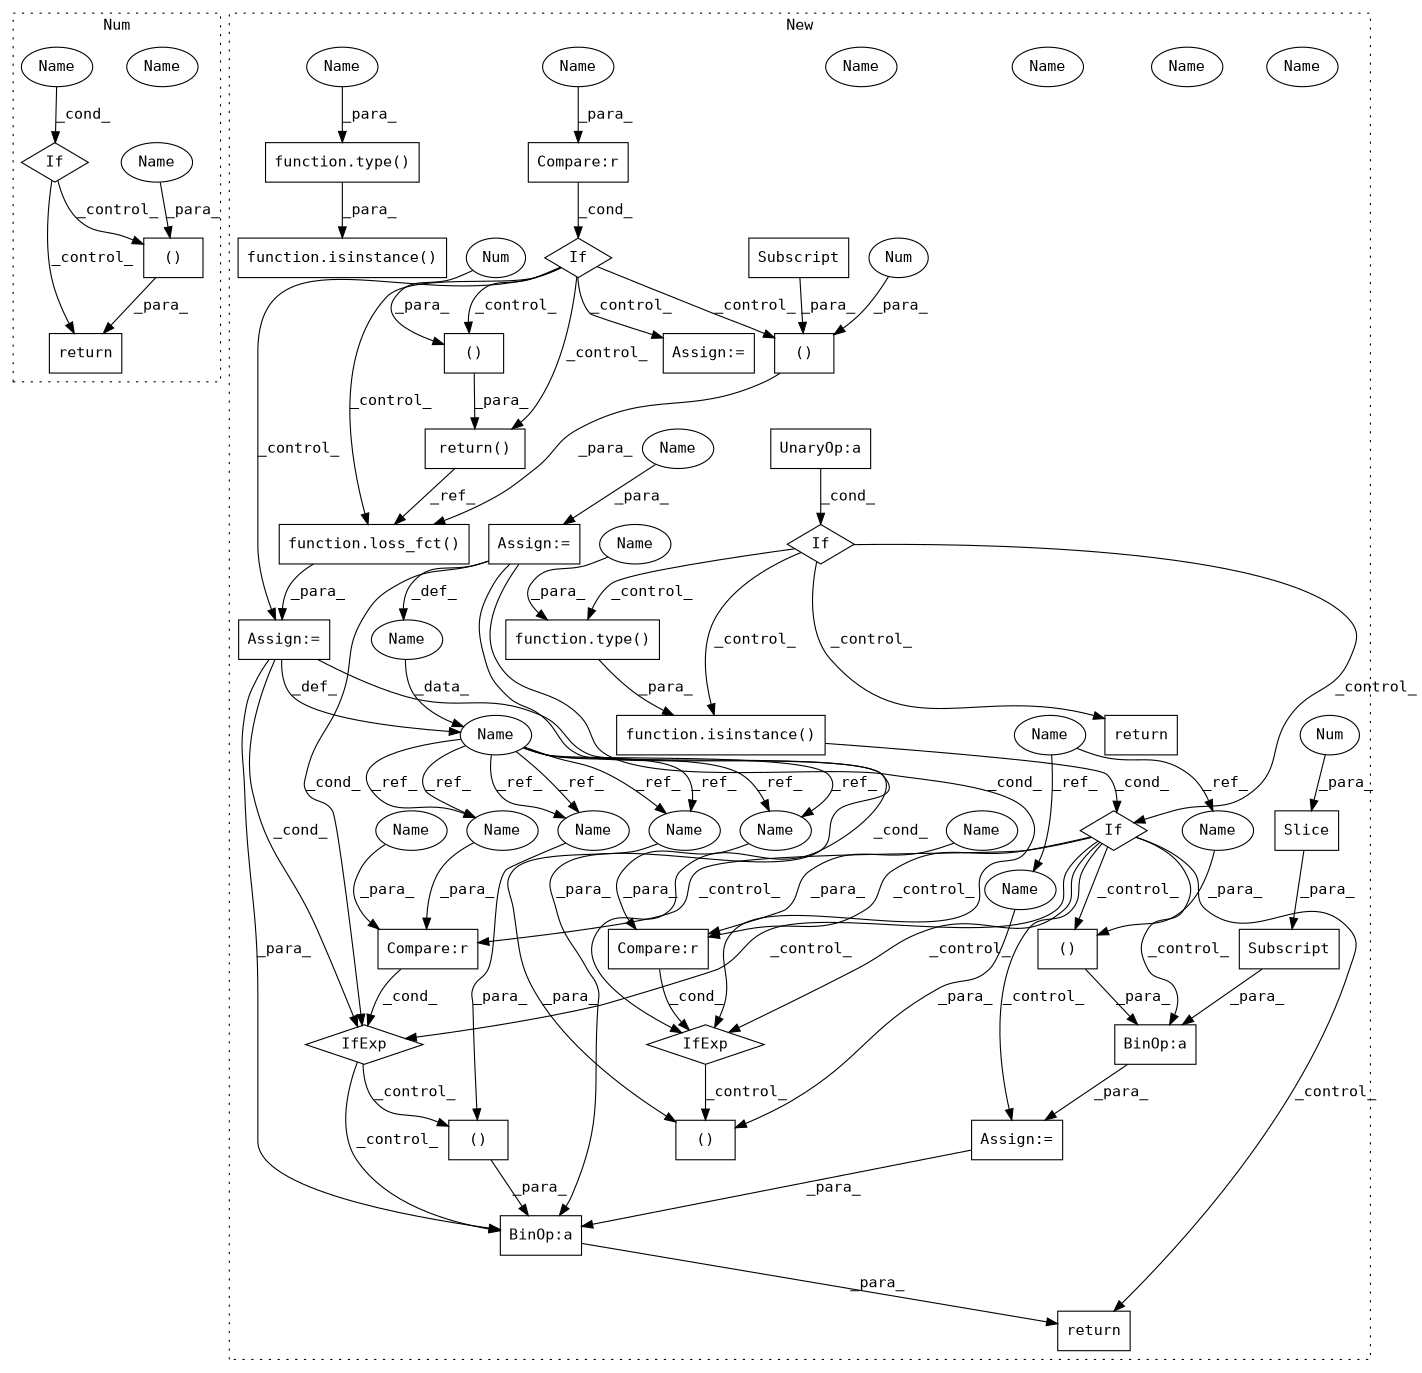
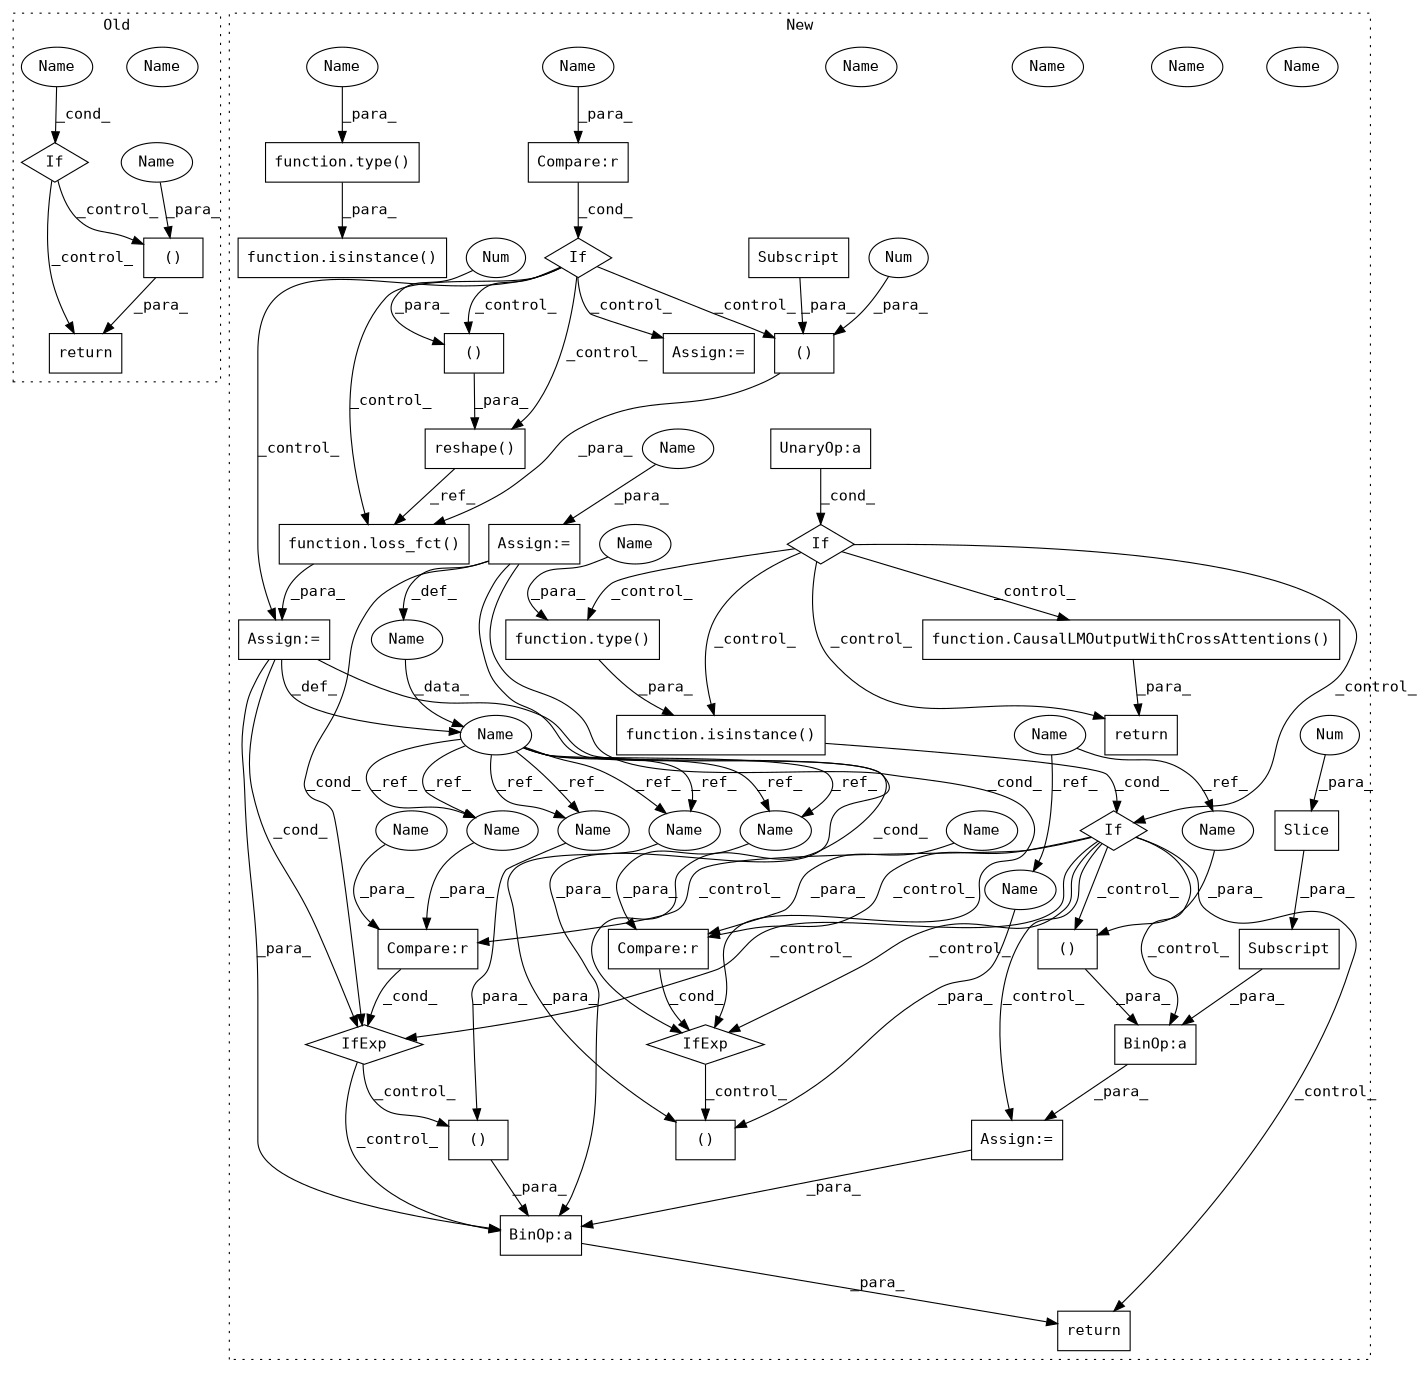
(117, 26) -> (117, 26)
(475, 449) -> (475, 449)
none -> (1131, 640)
